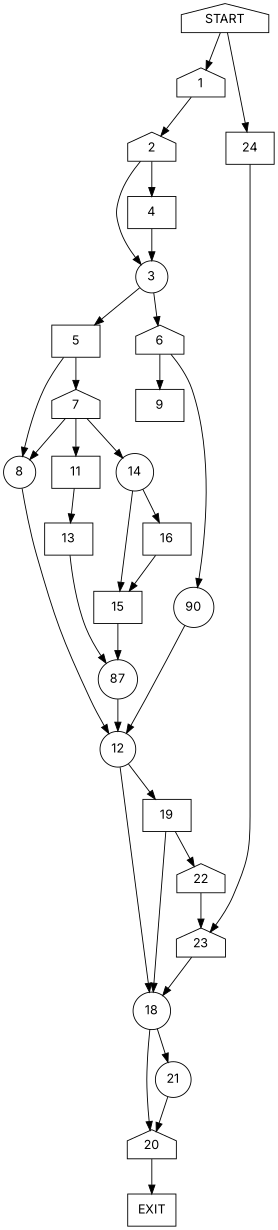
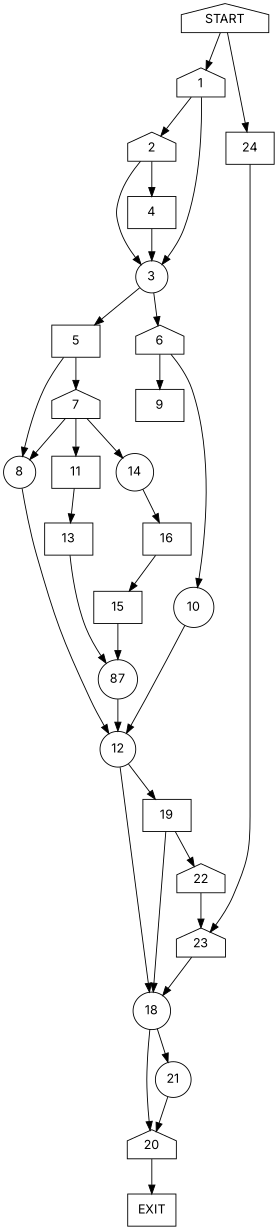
none -> (196, 180)
(127, 537) -> none
(194, 607) -> (194, 607)
